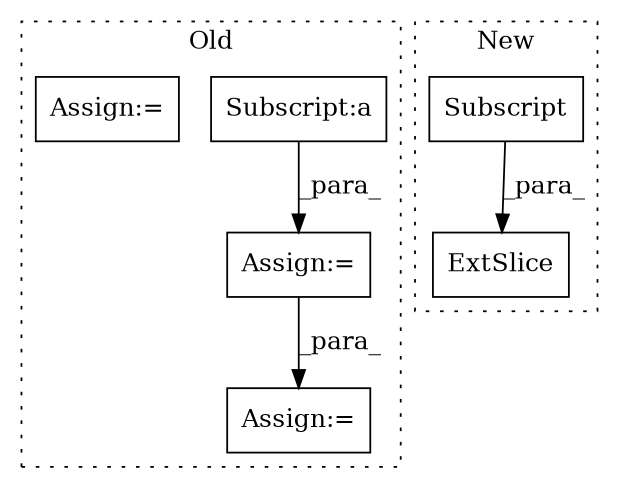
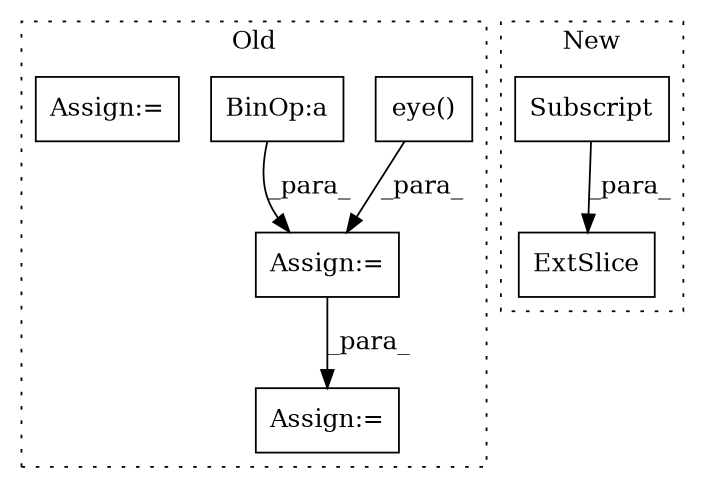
(299, 109) -> (277, 109)
none -> (424, 109)
